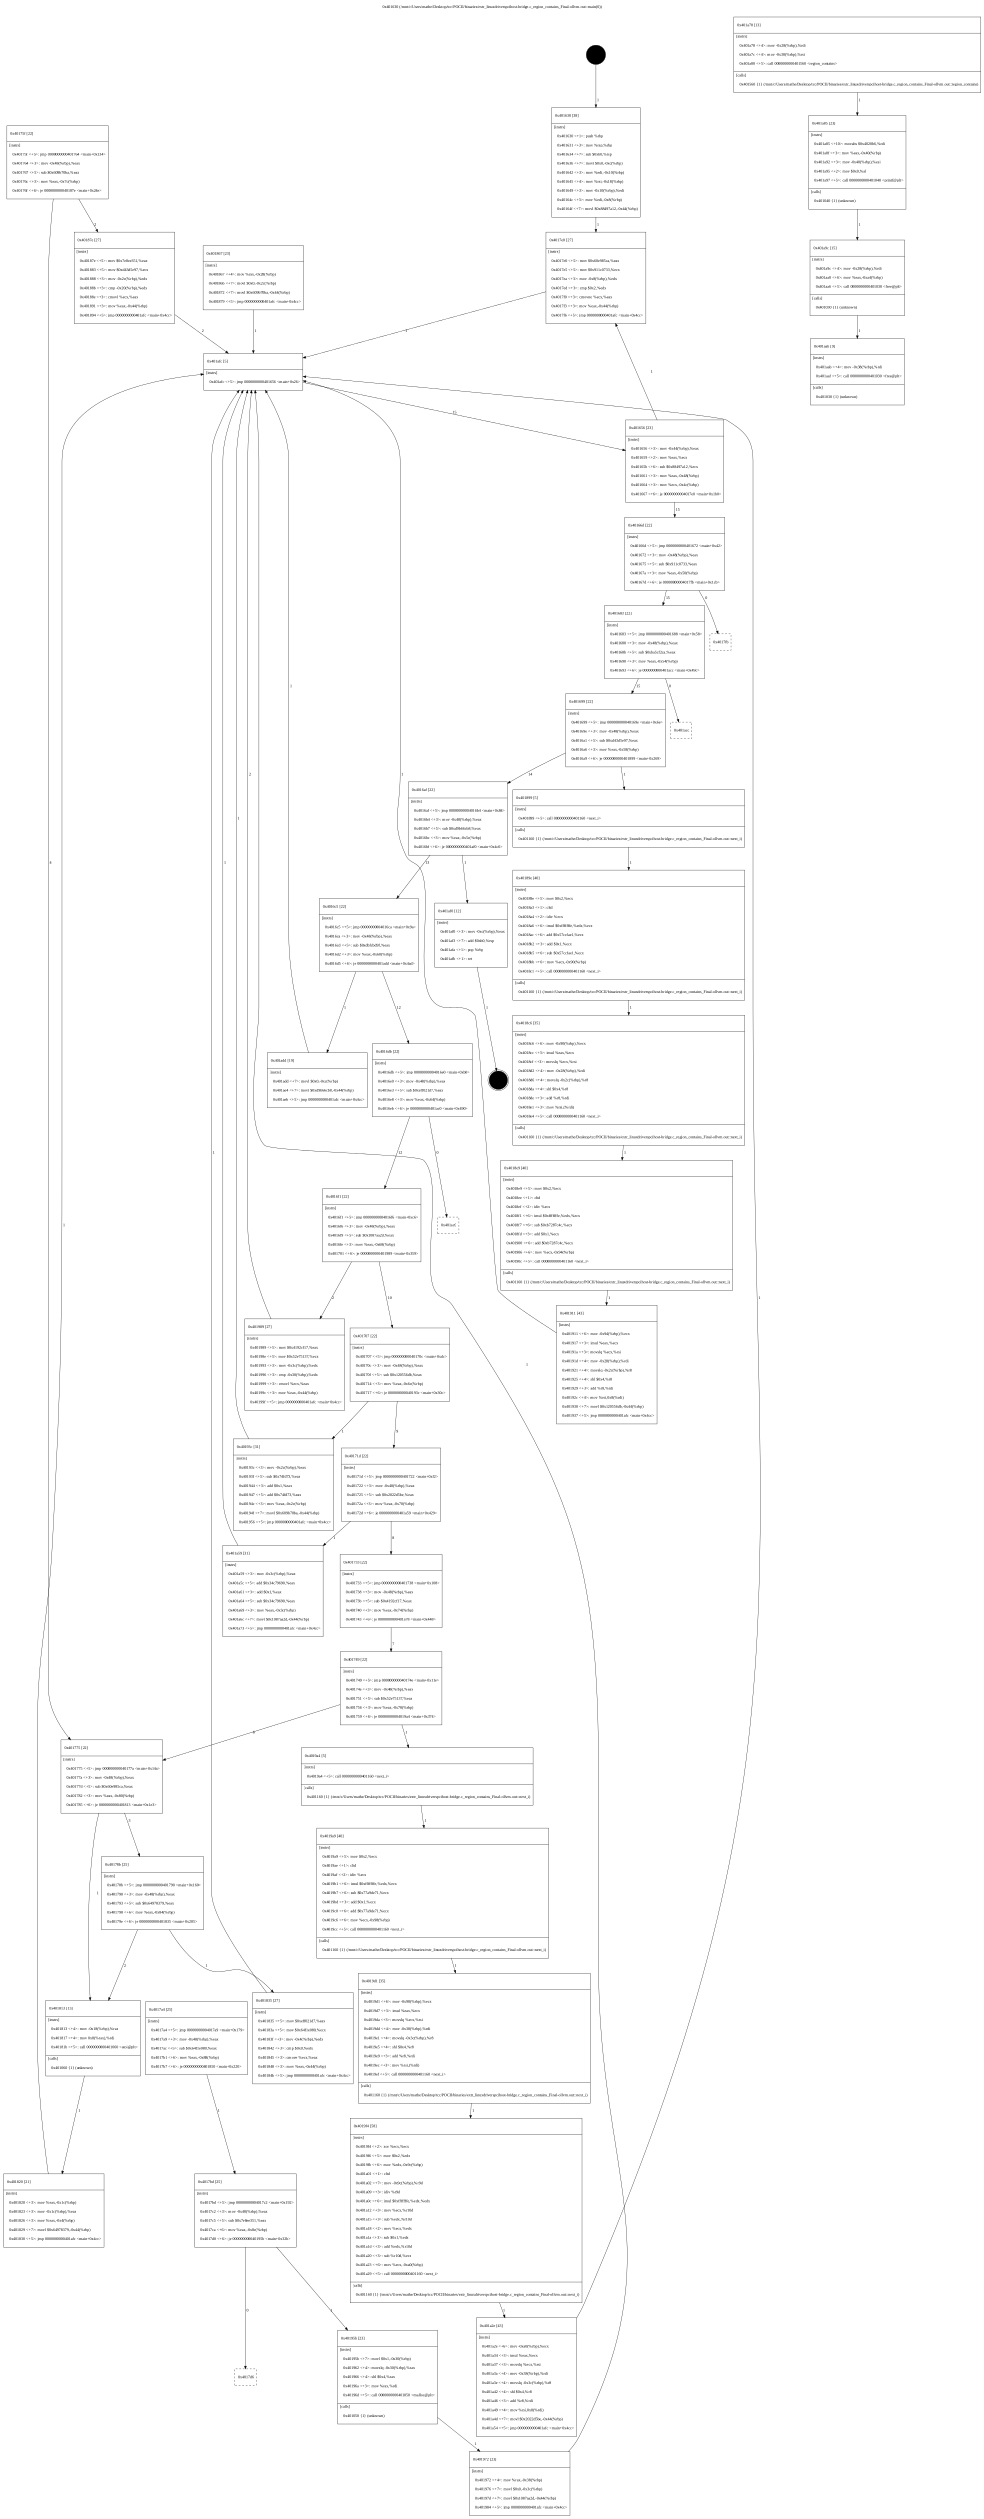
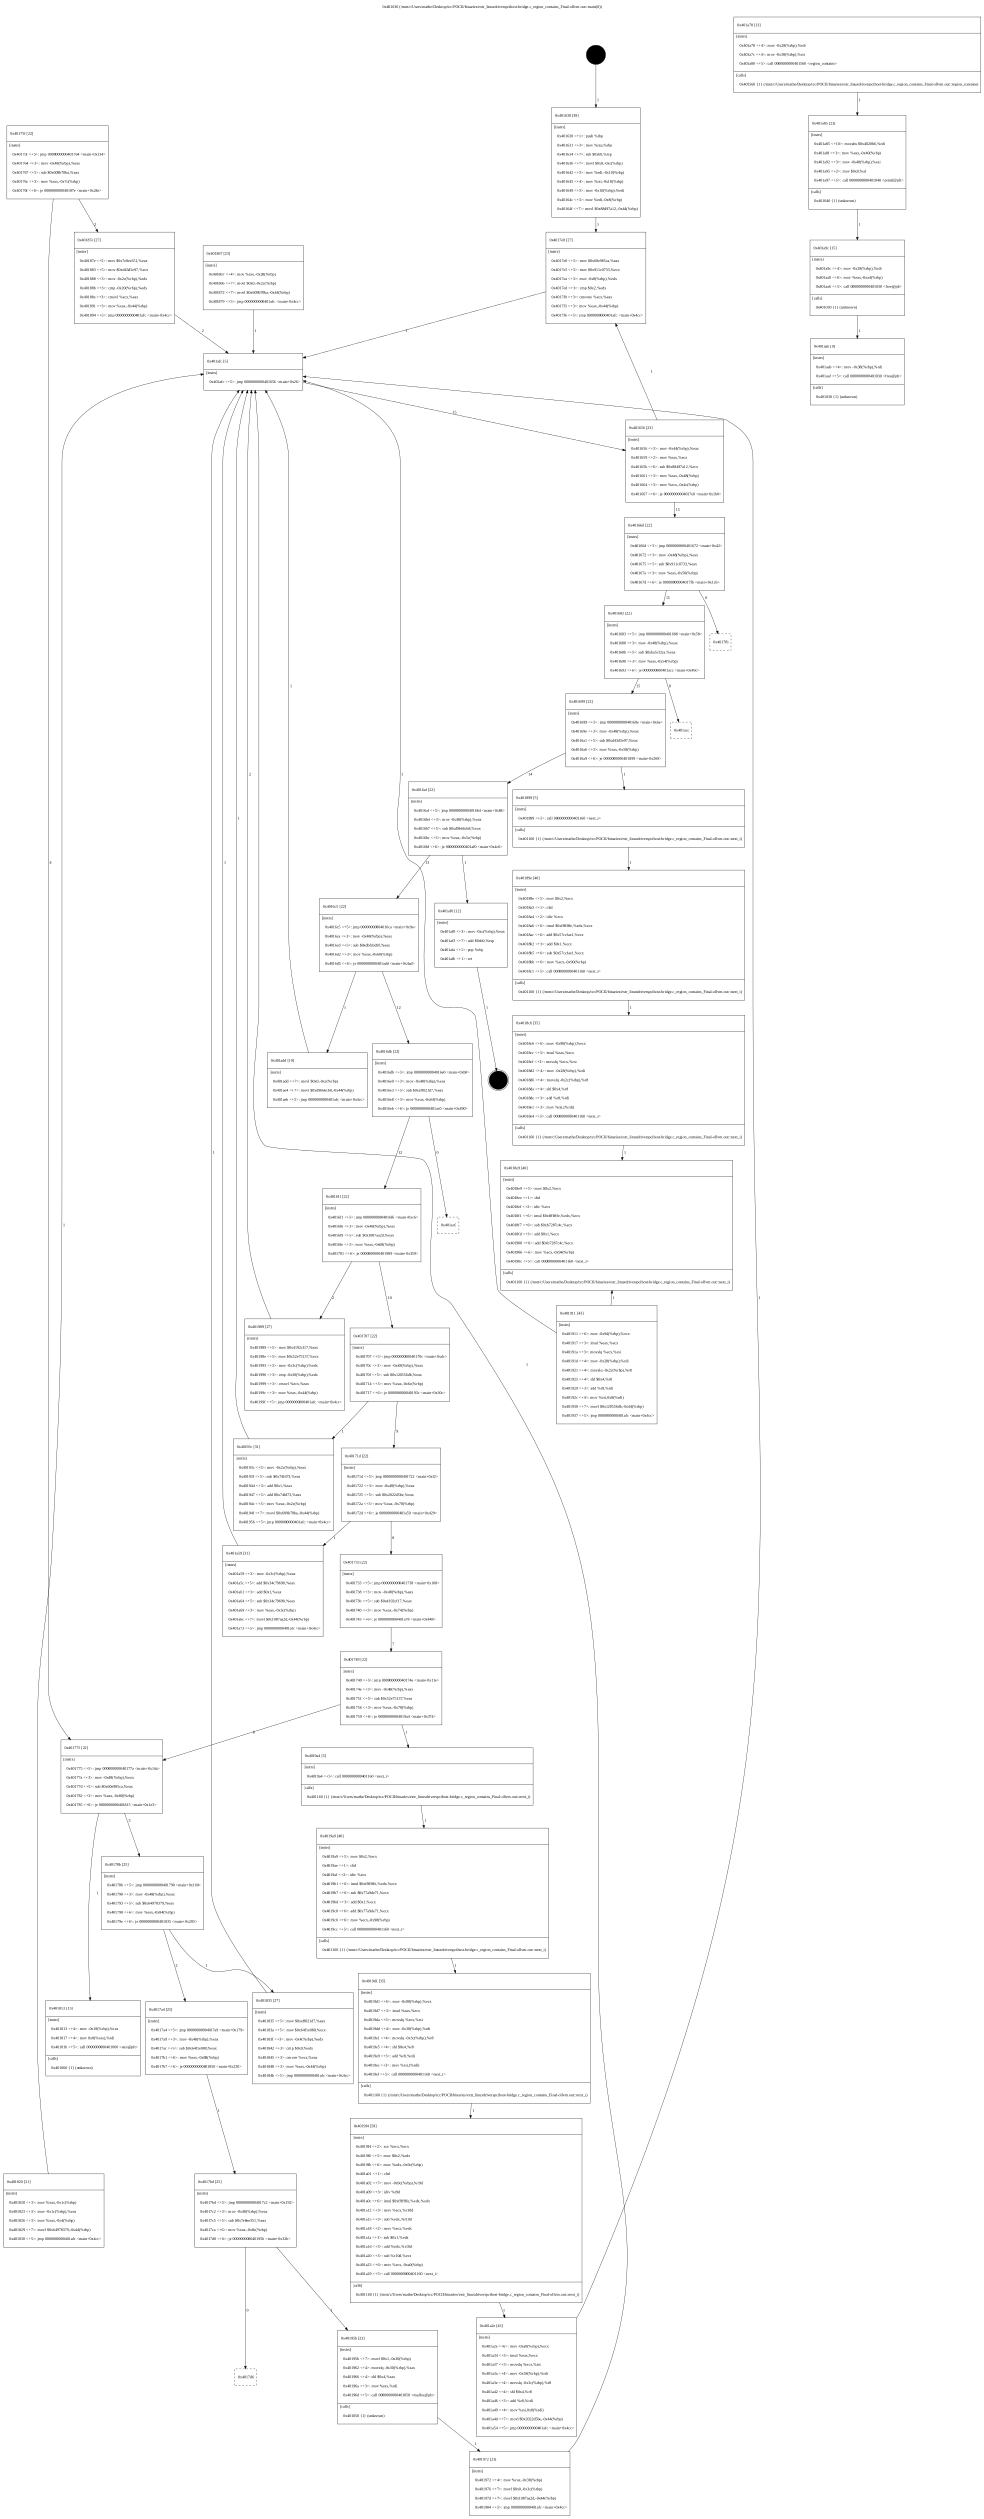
(607, 1296) -> (611, 1299)
(124, 1964) -> (174, 1964)
(74, 2123) -> none
